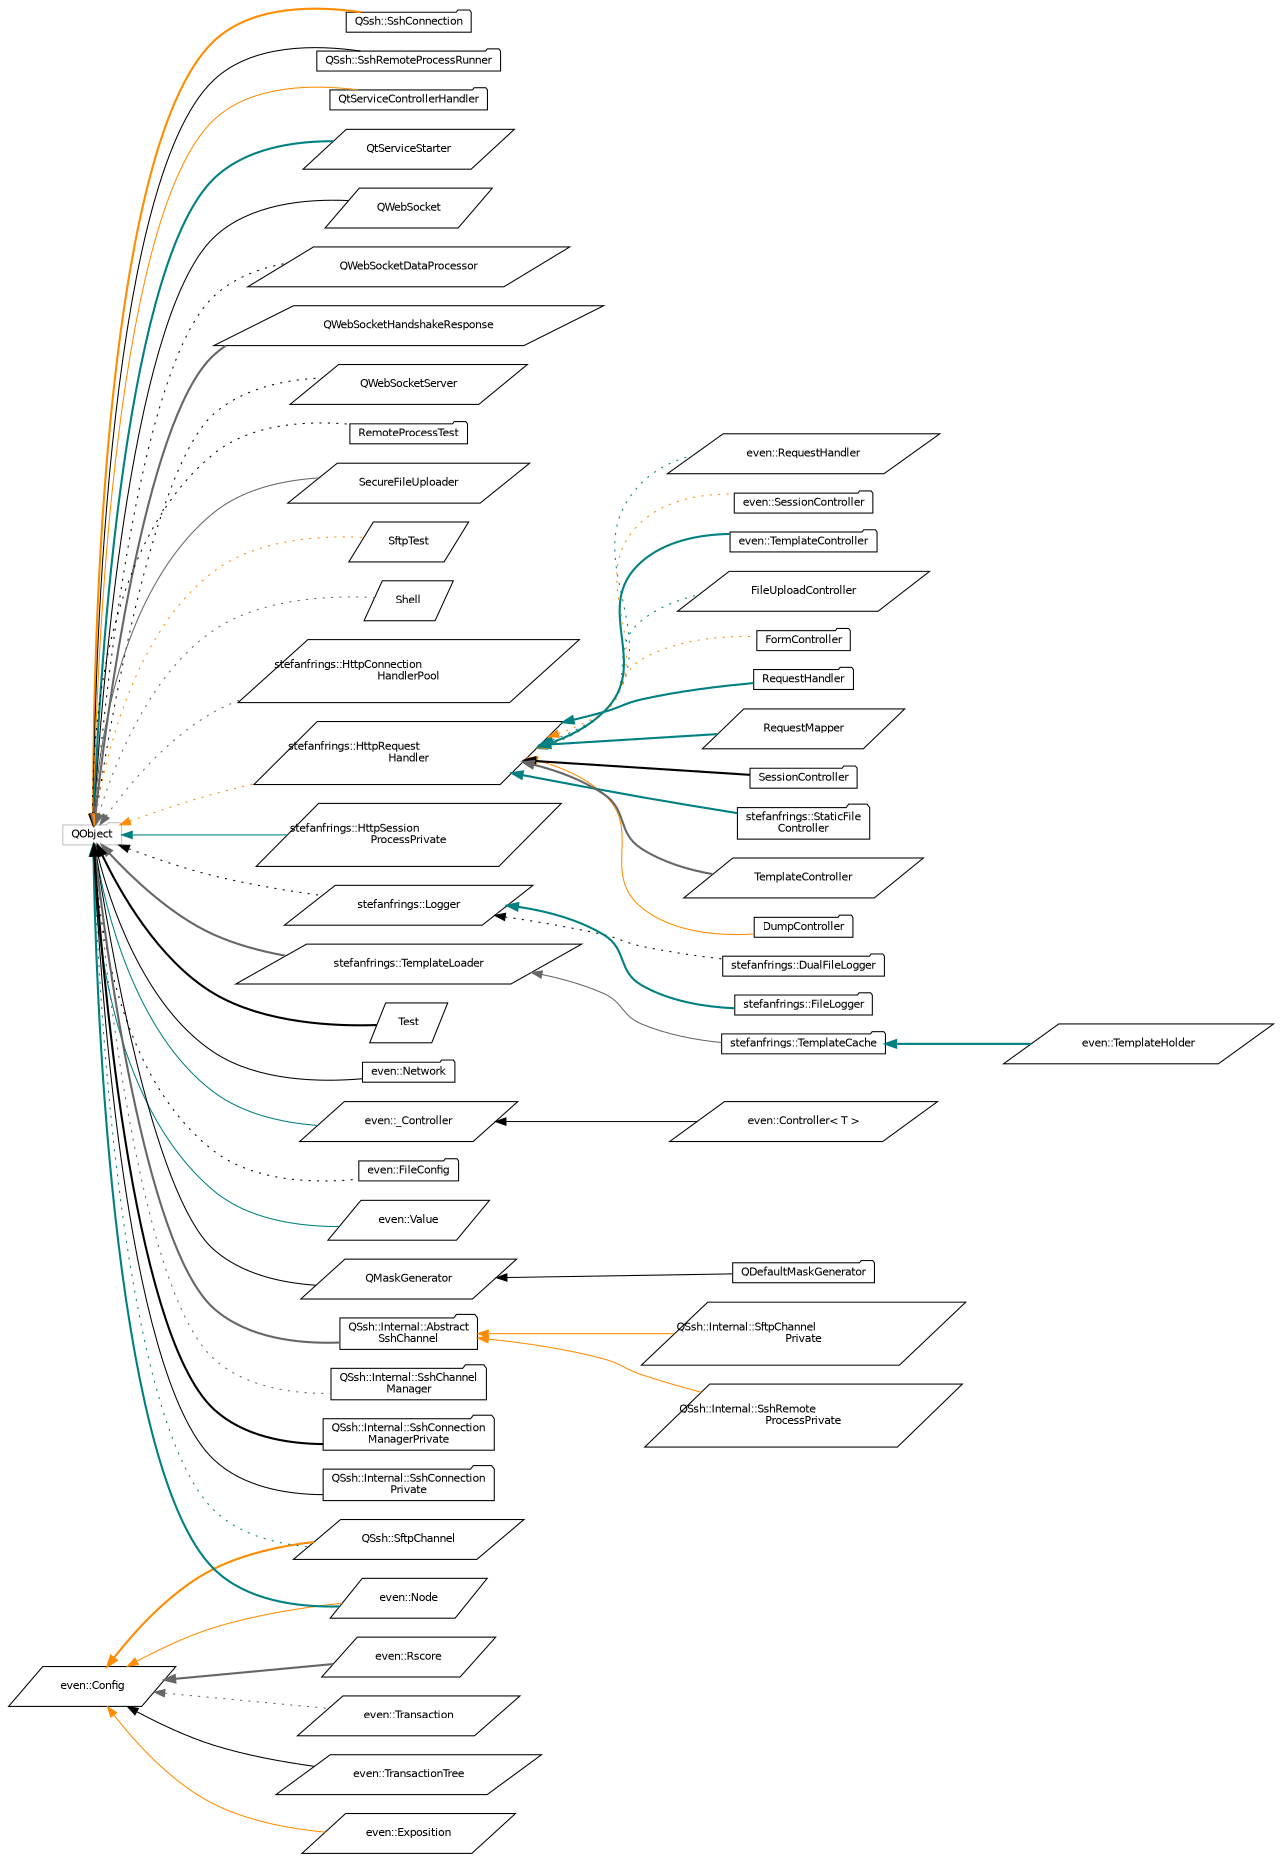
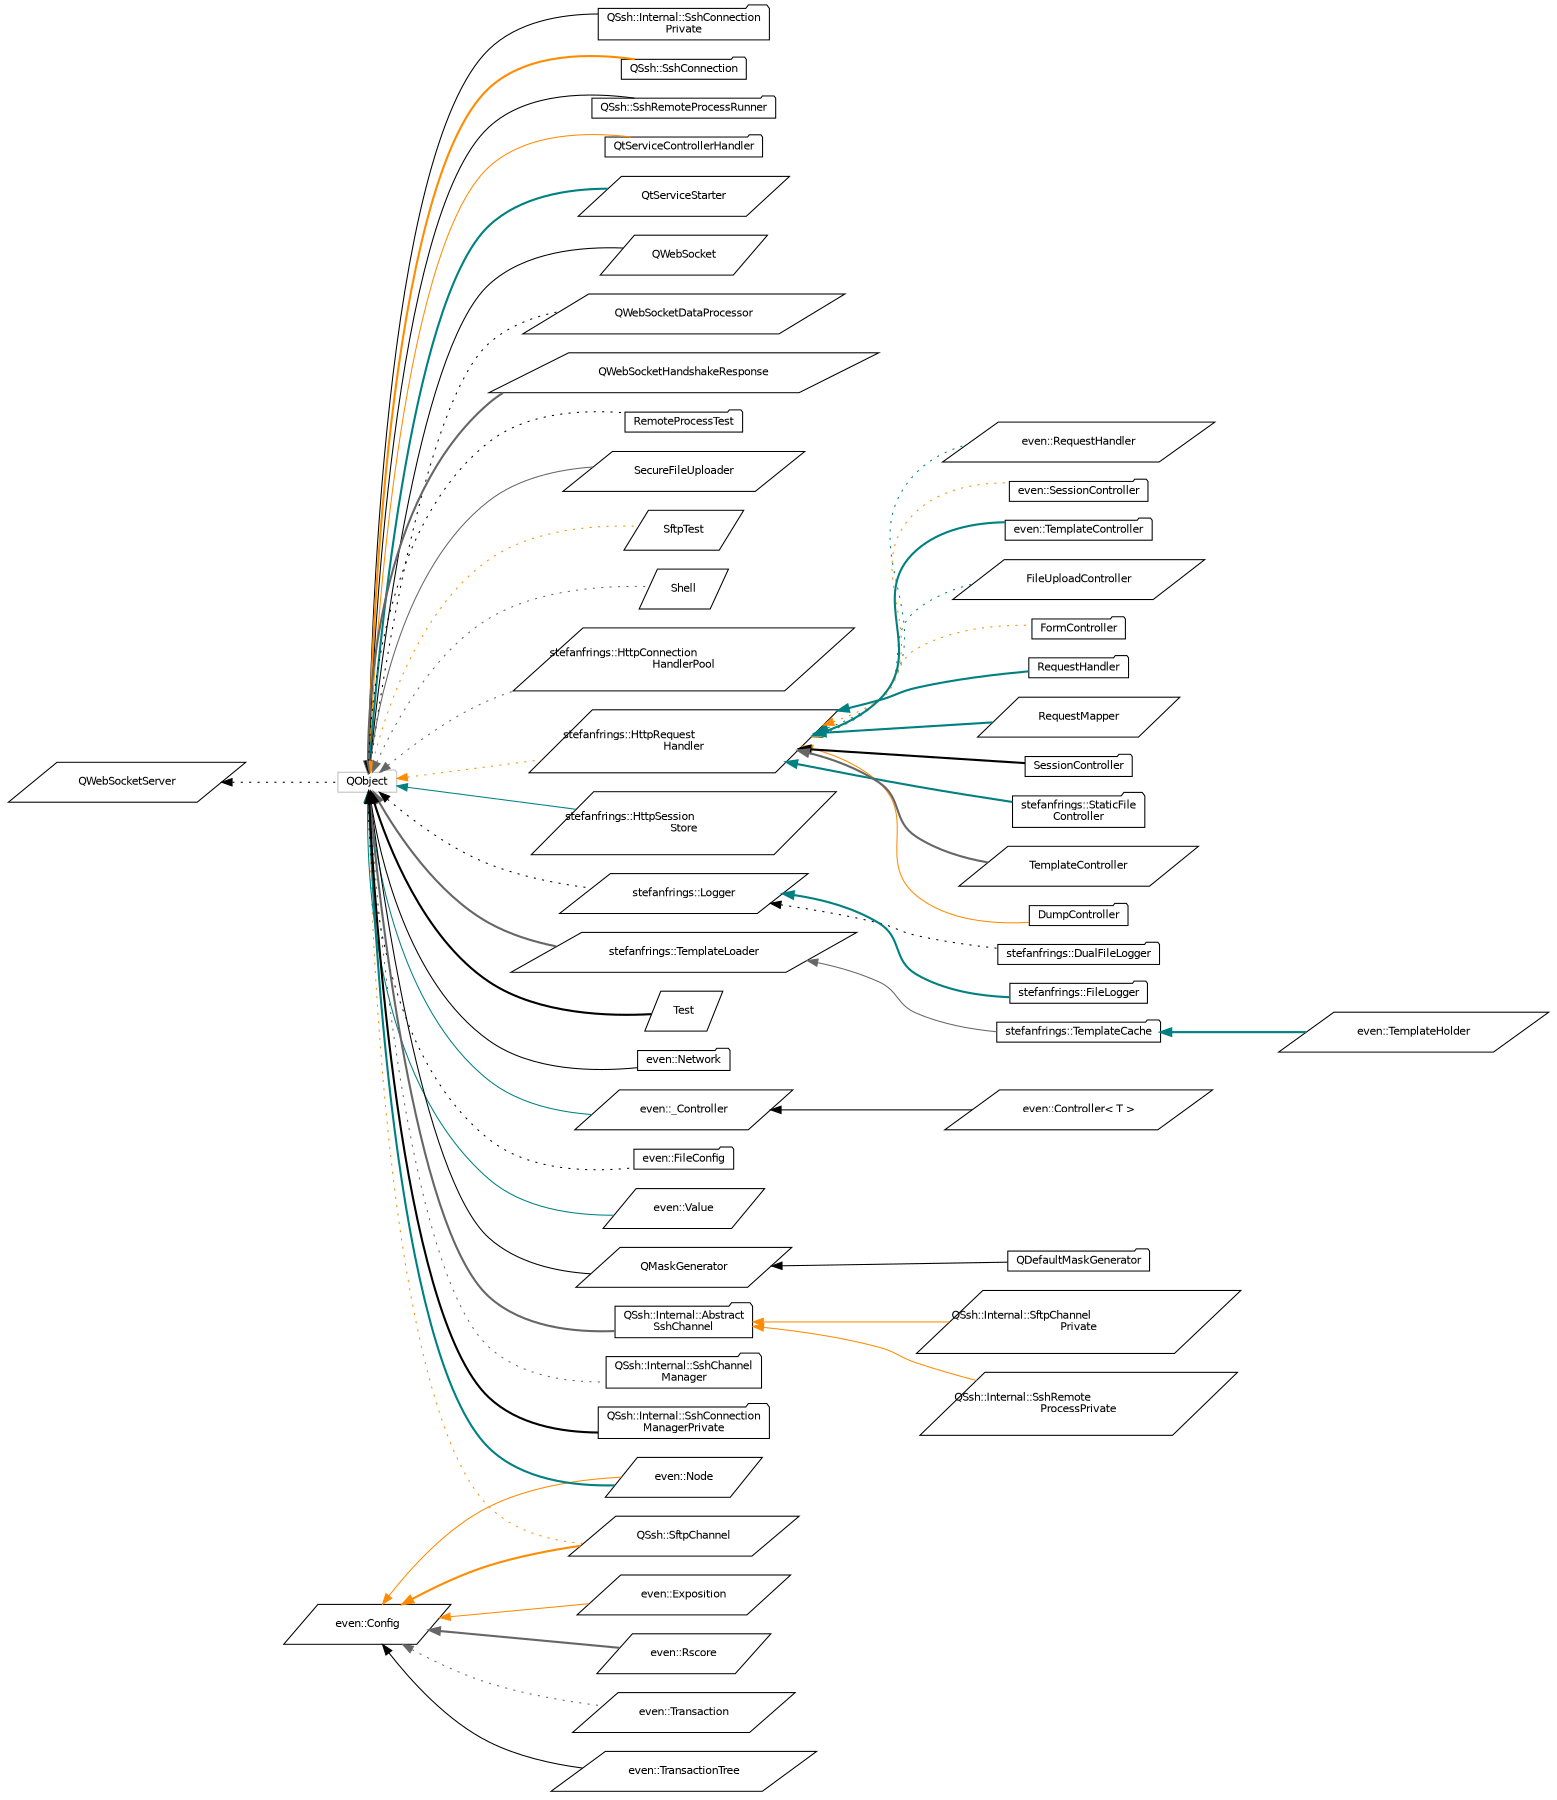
(150, 551) -> (285, 782)
(409, 835) -> (684, 823)
(127, 1242) -> (399, 1214)
